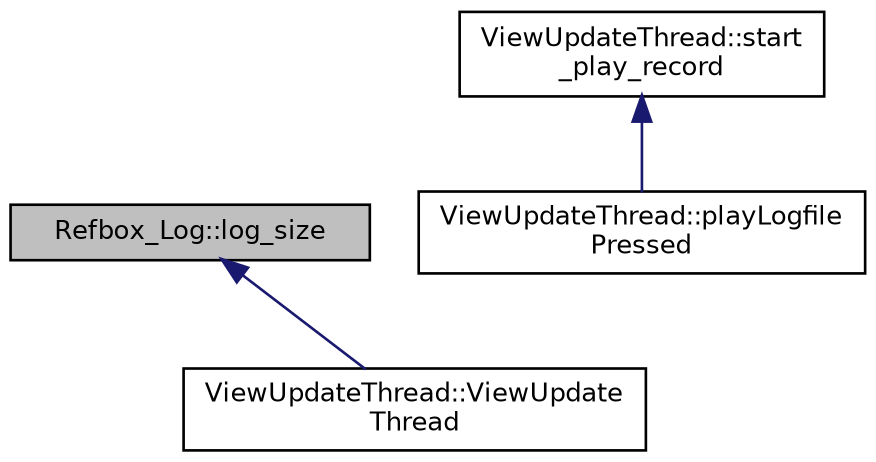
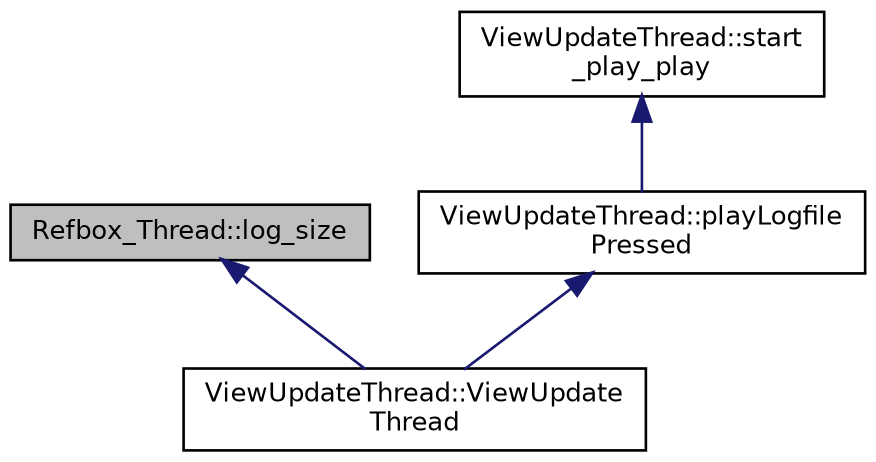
(642, 54) -> (642, 54)
(190, 232) -> (190, 232)
none -> (517, 329)
